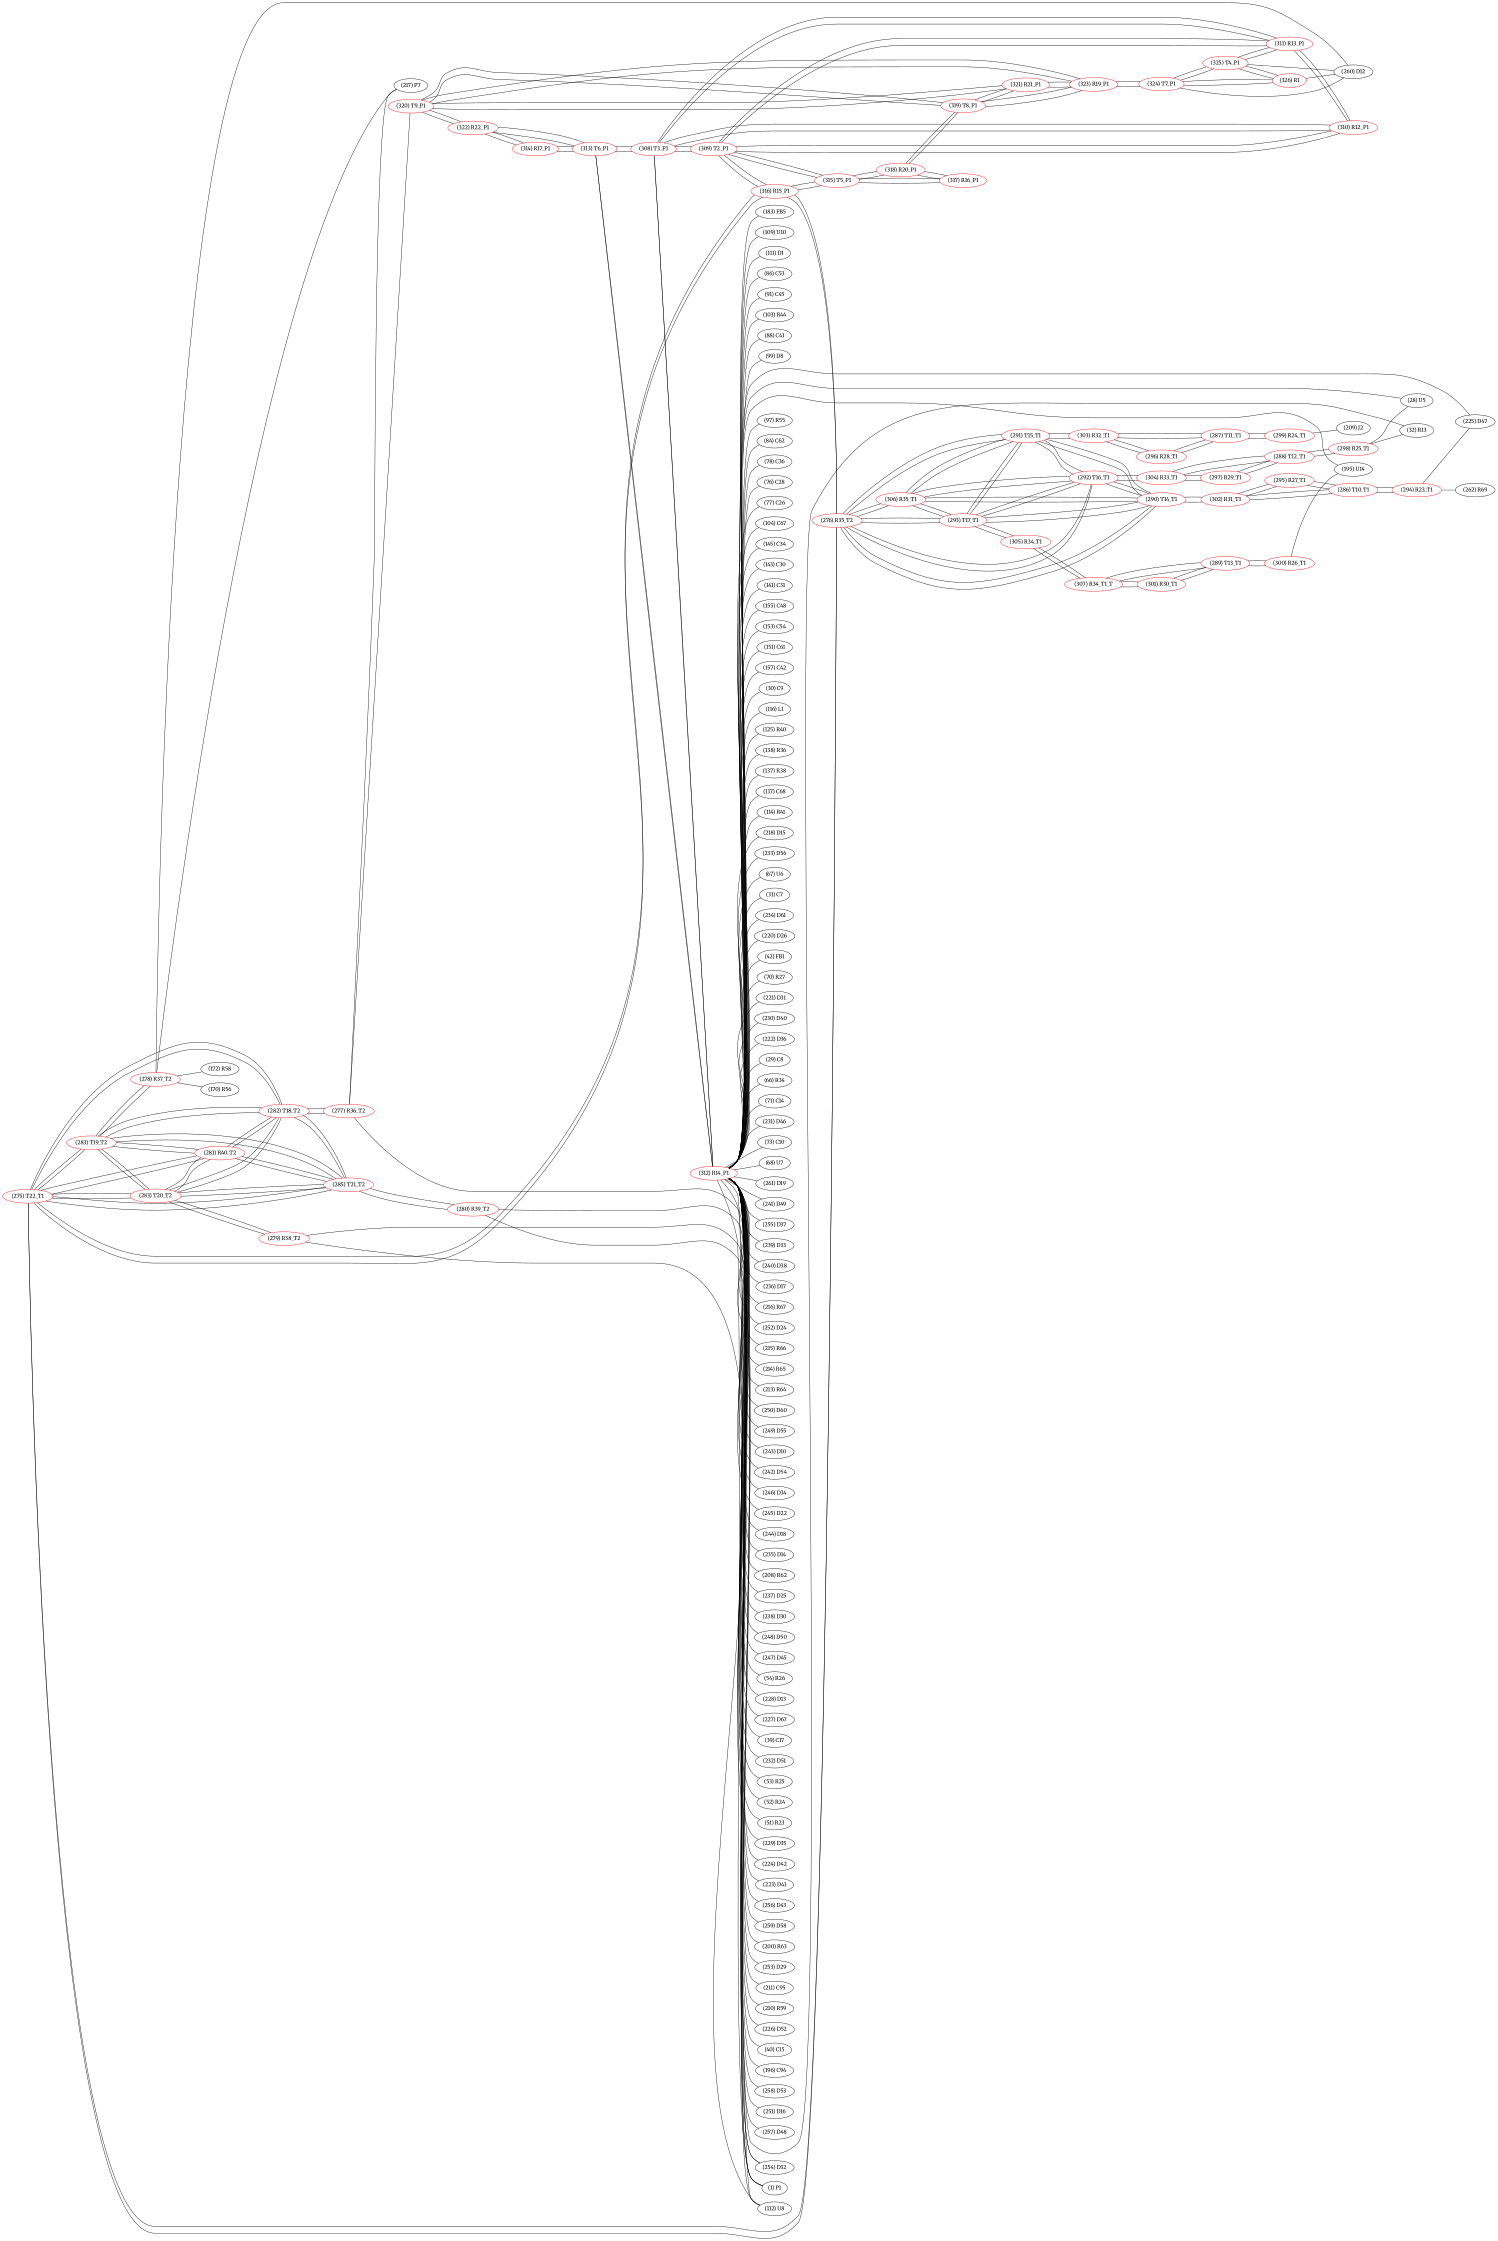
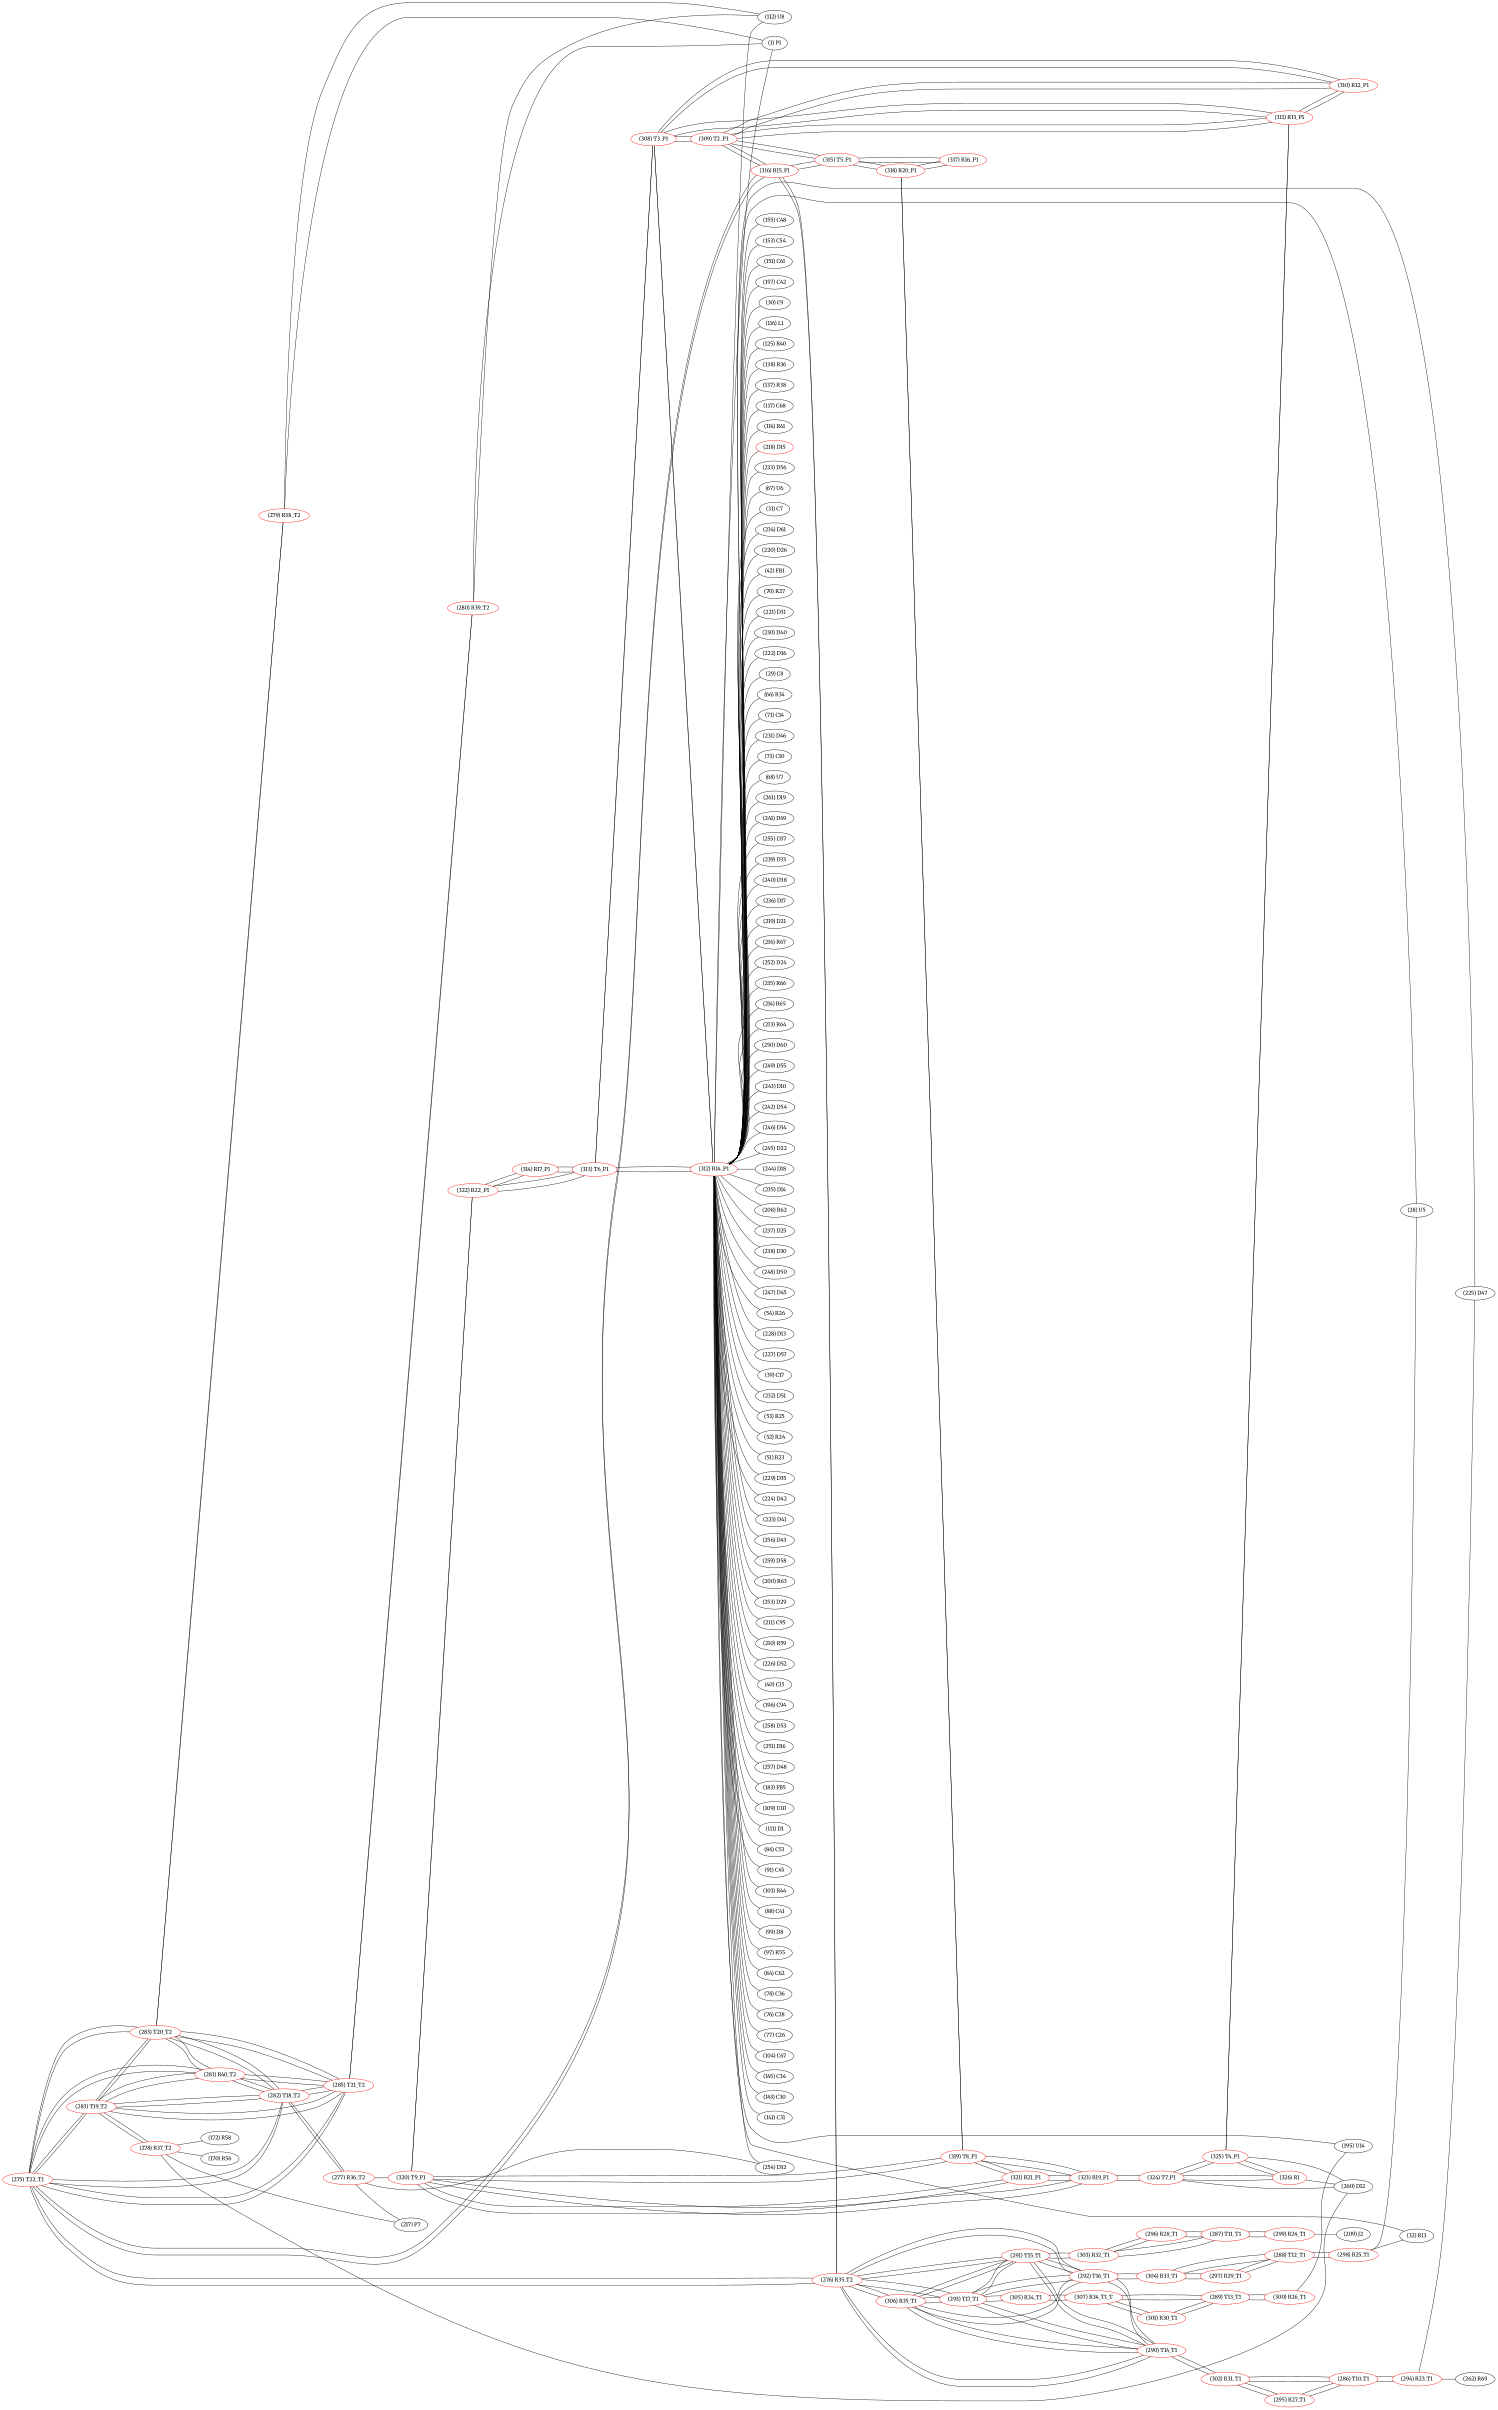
(775, 833) -> (775, 447)
none -> (775, 922)
(775, 1720) -> (775, 1355)
